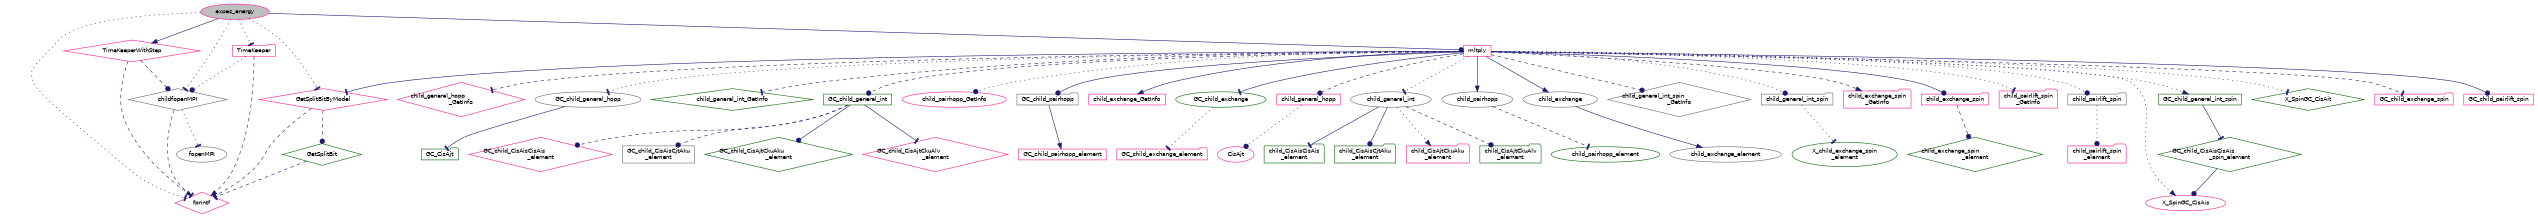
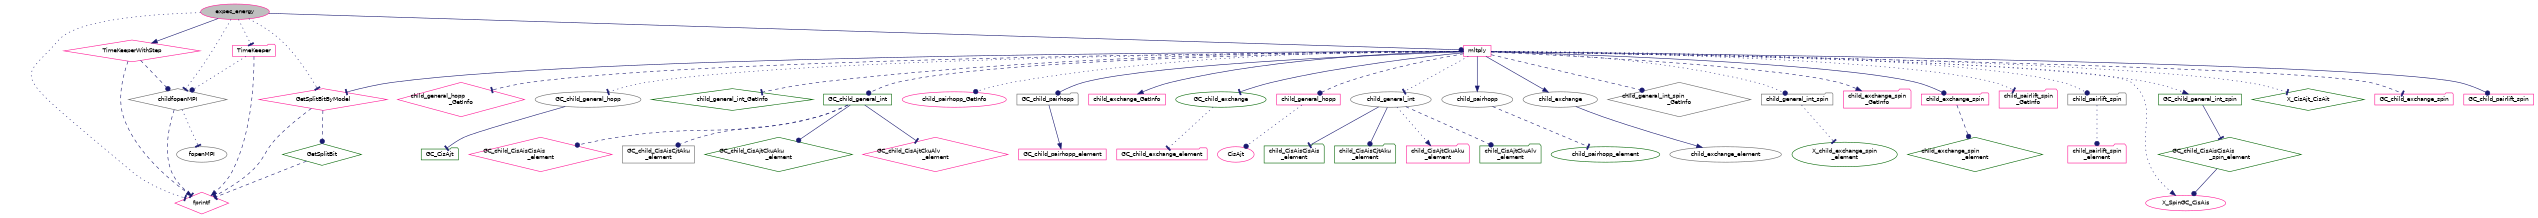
(2308, 100) -> (2308, 100)
